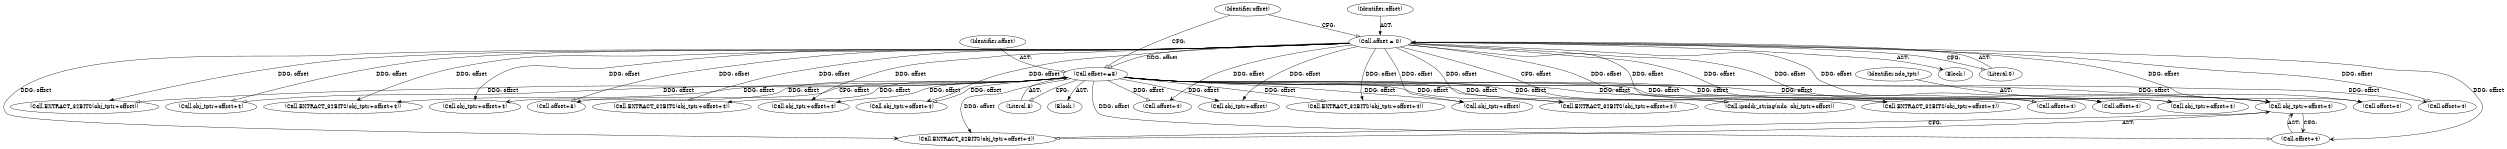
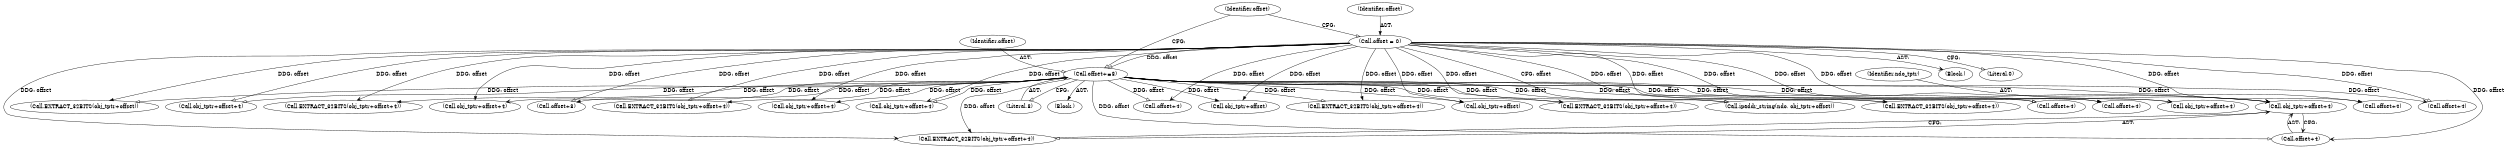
(1705, 44) -> none
(854, 91) -> (854, 91)
